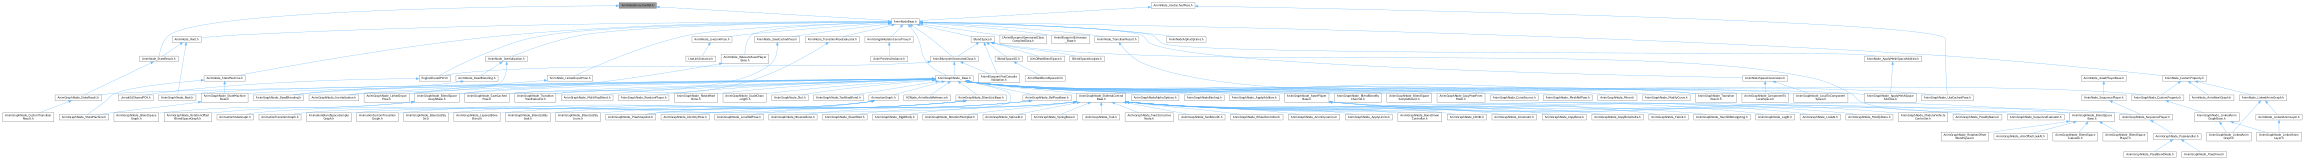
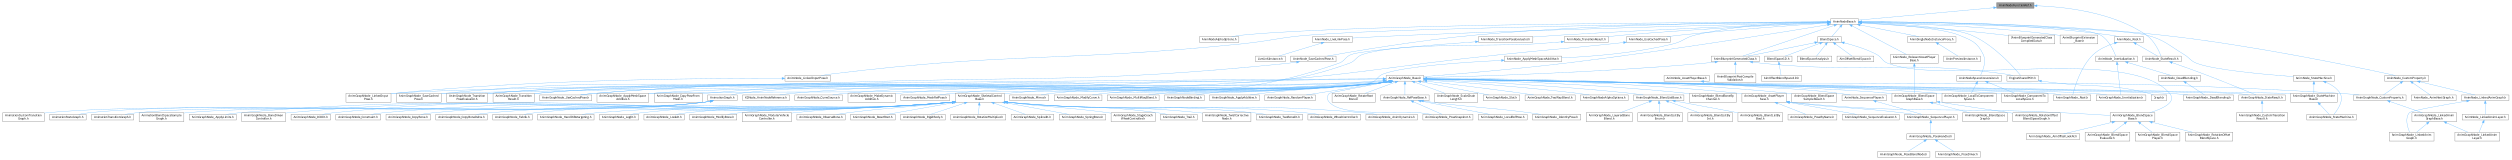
(1034, 14) -> (1747, 29)
(991, 60) -> none
(136, 98) -> (2159, 98)
none -> (872, 98)
none -> (1133, 117)
